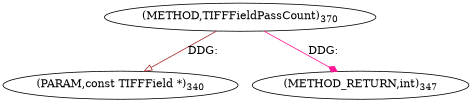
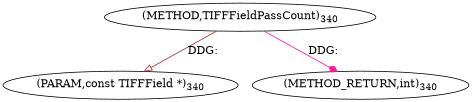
(329, 16) -> (329, 16)
(429, 84) -> (429, 84)
